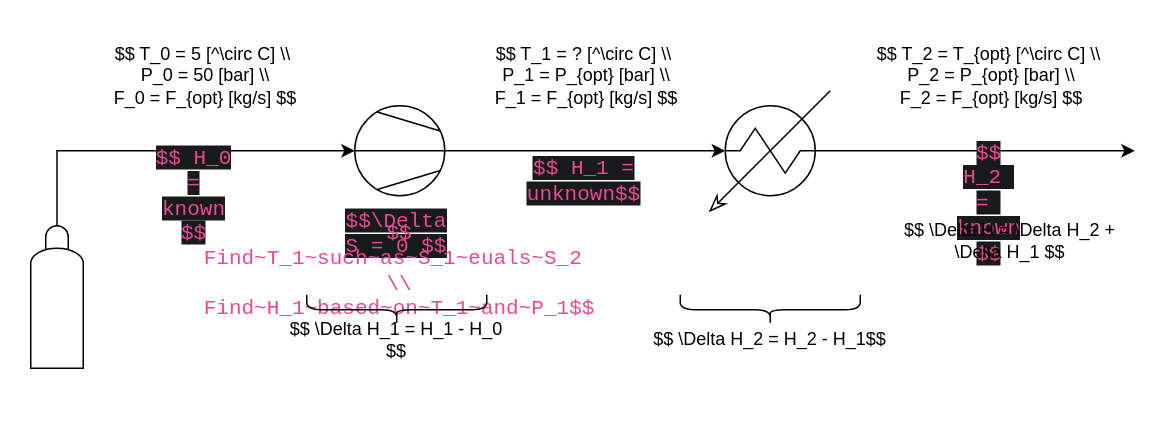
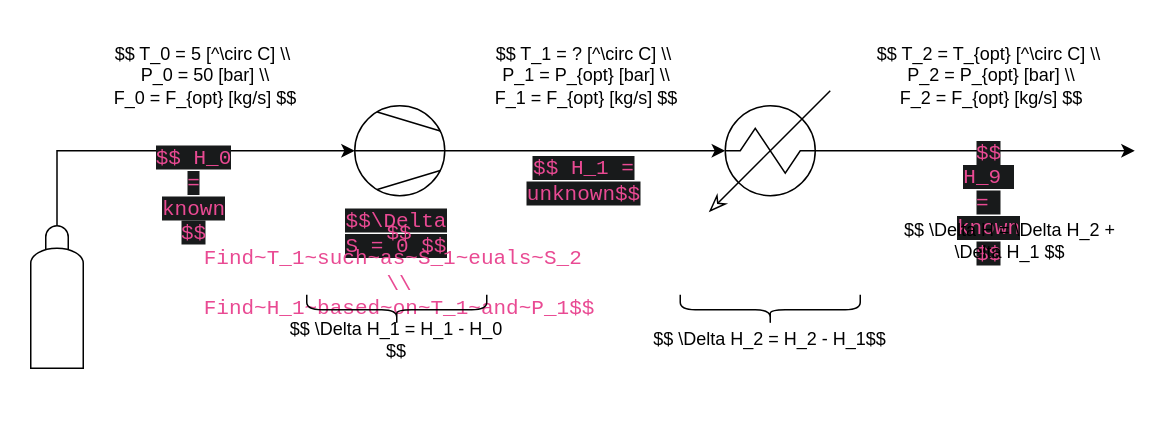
(989, 203) -> (989, 203)
